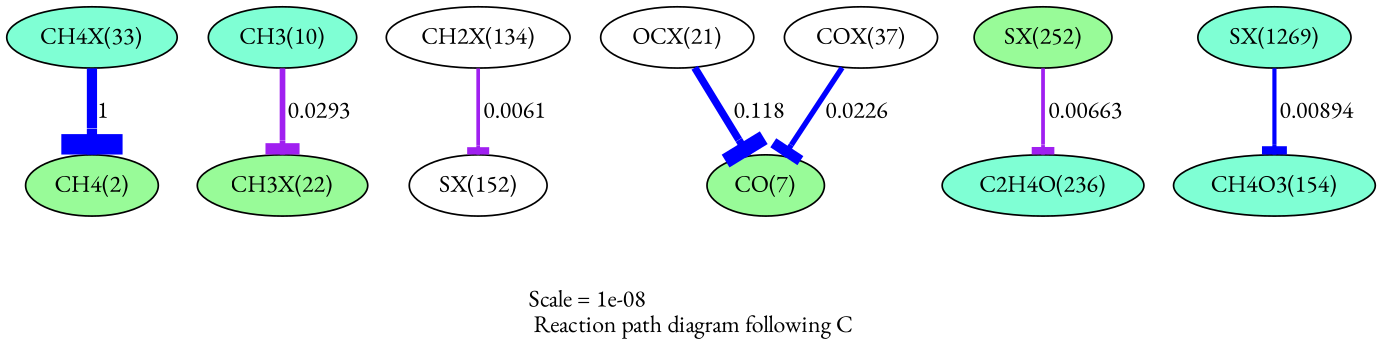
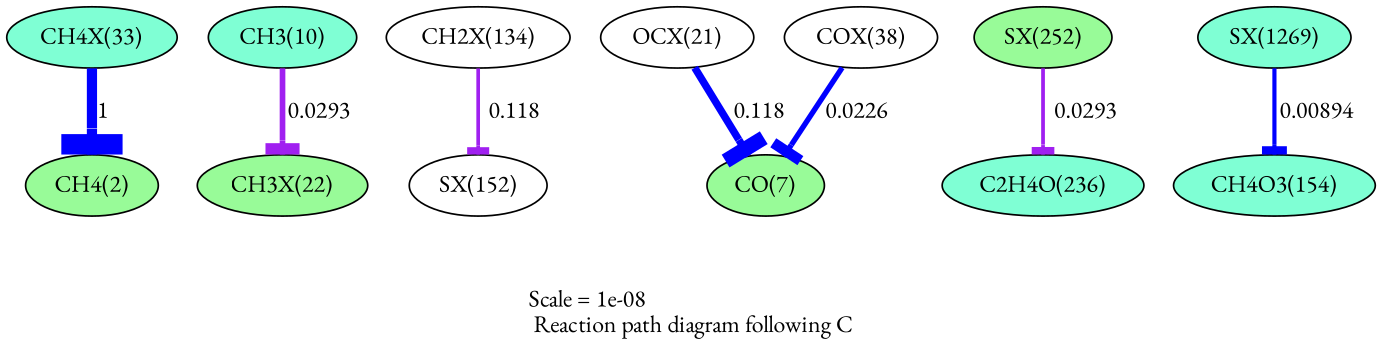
(861, 37) -> (861, 37)
(512, 111) -> (512, 111)
(1083, 111) -> (1083, 111)
